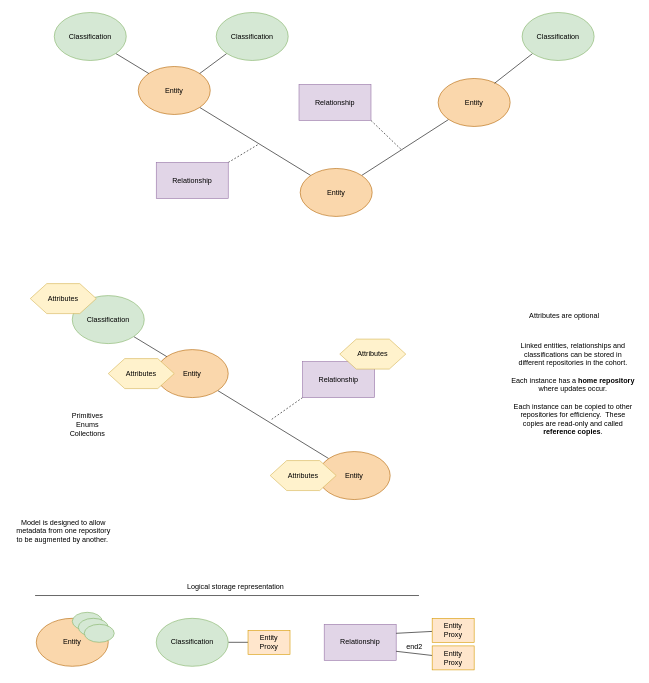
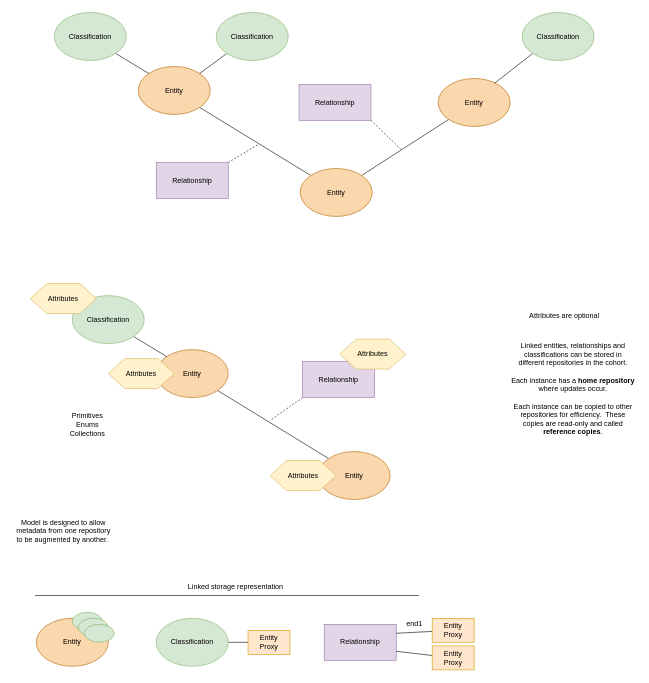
(236, 587) -> (236, 587)
none -> (414, 624)
(414, 647) -> none
